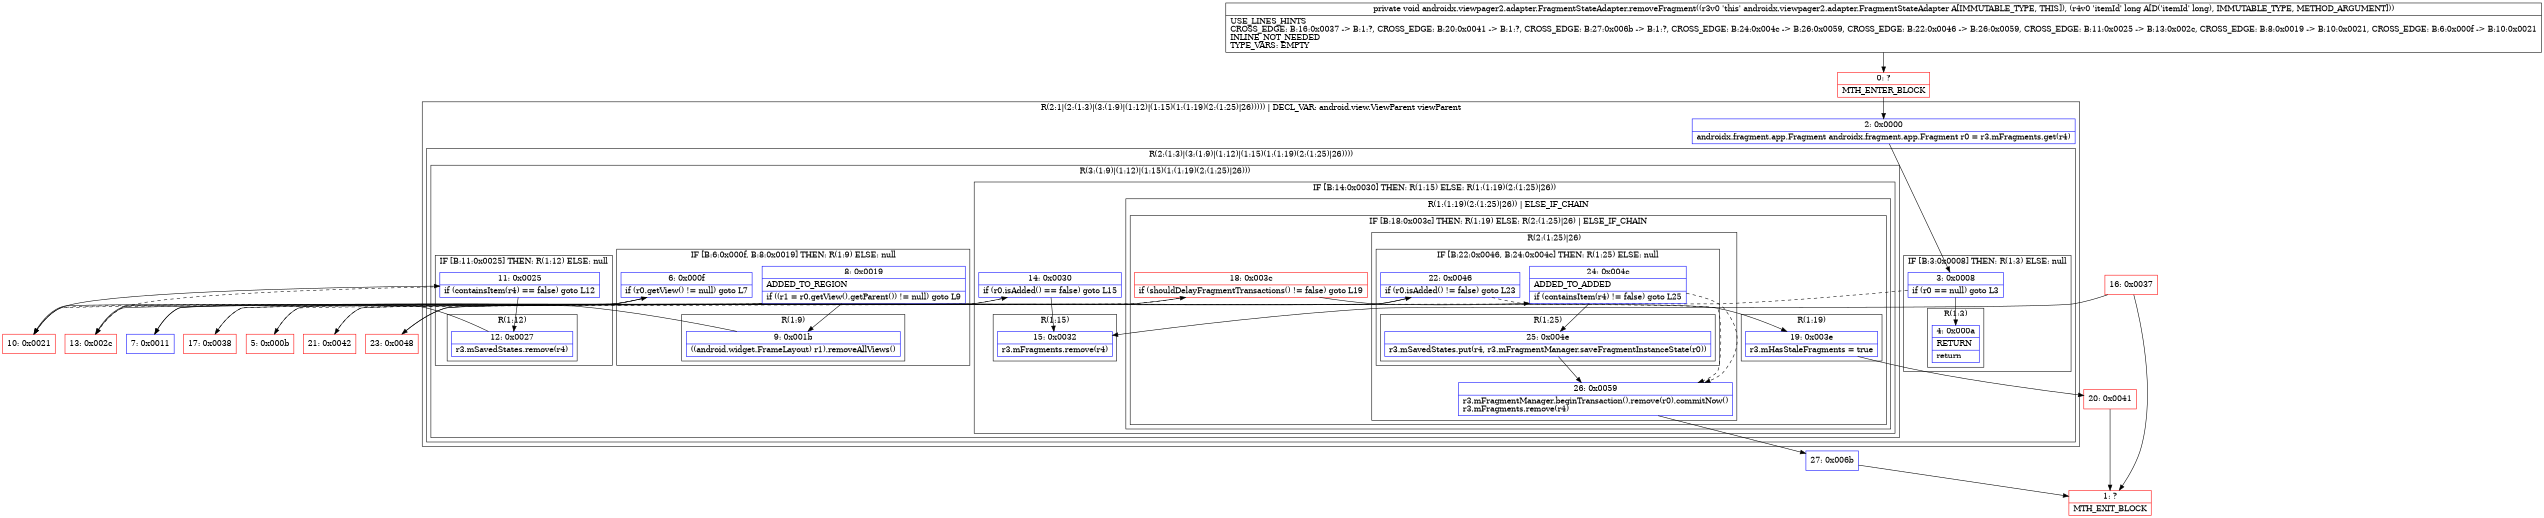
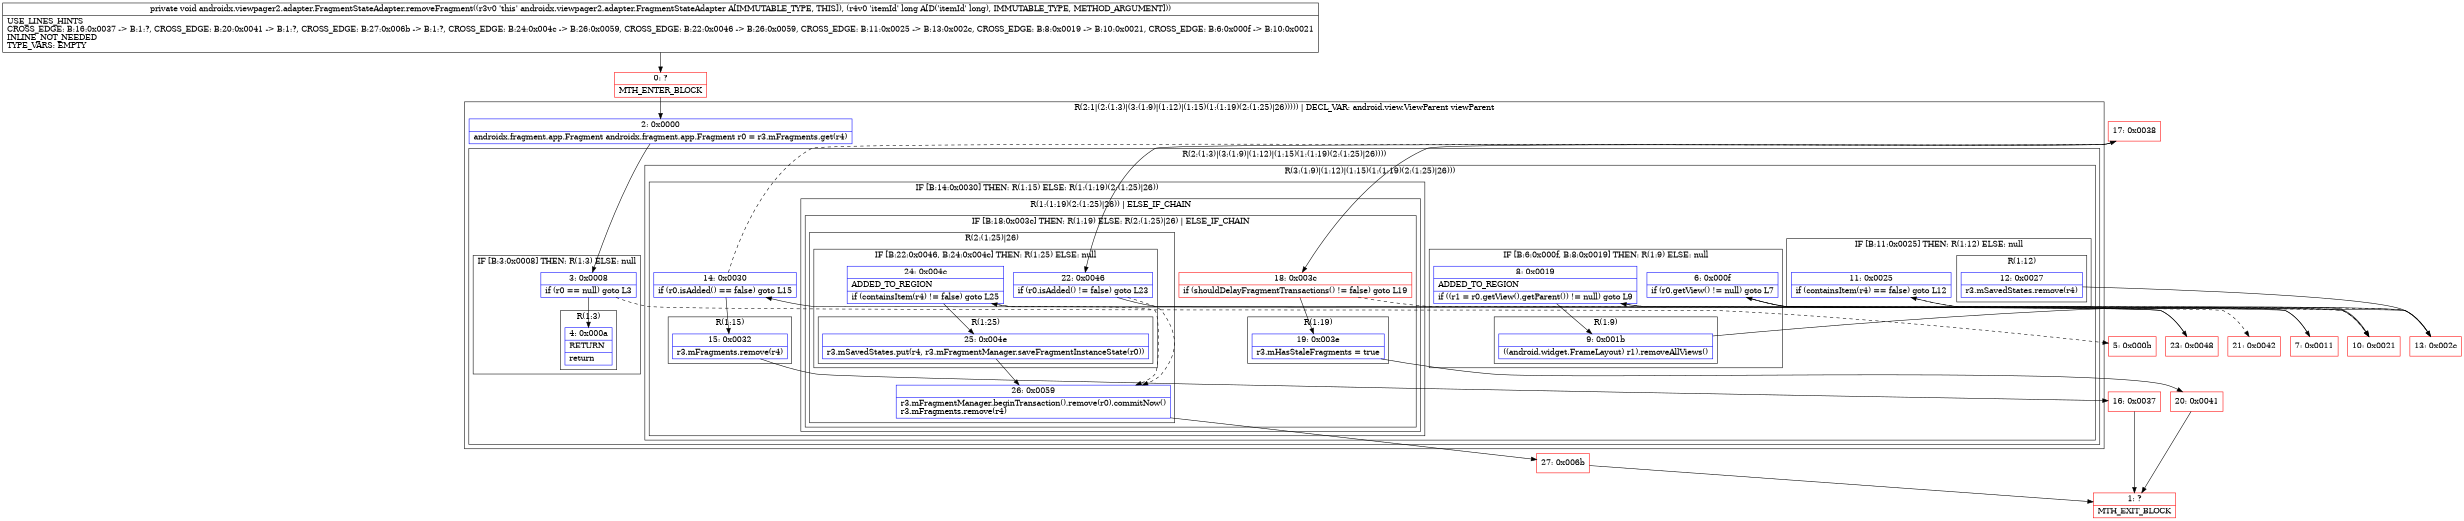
(1572, 285) -> (892, 285)
(452, 304) -> (2097, 307)
(455, 304) -> (1974, 307)
(865, 305) -> (1566, 145)
(1762, 307) -> (1430, 389)
(516, 311) -> none
(150, 344) -> (2314, 346)
(1832, 461) -> (1563, 463)
